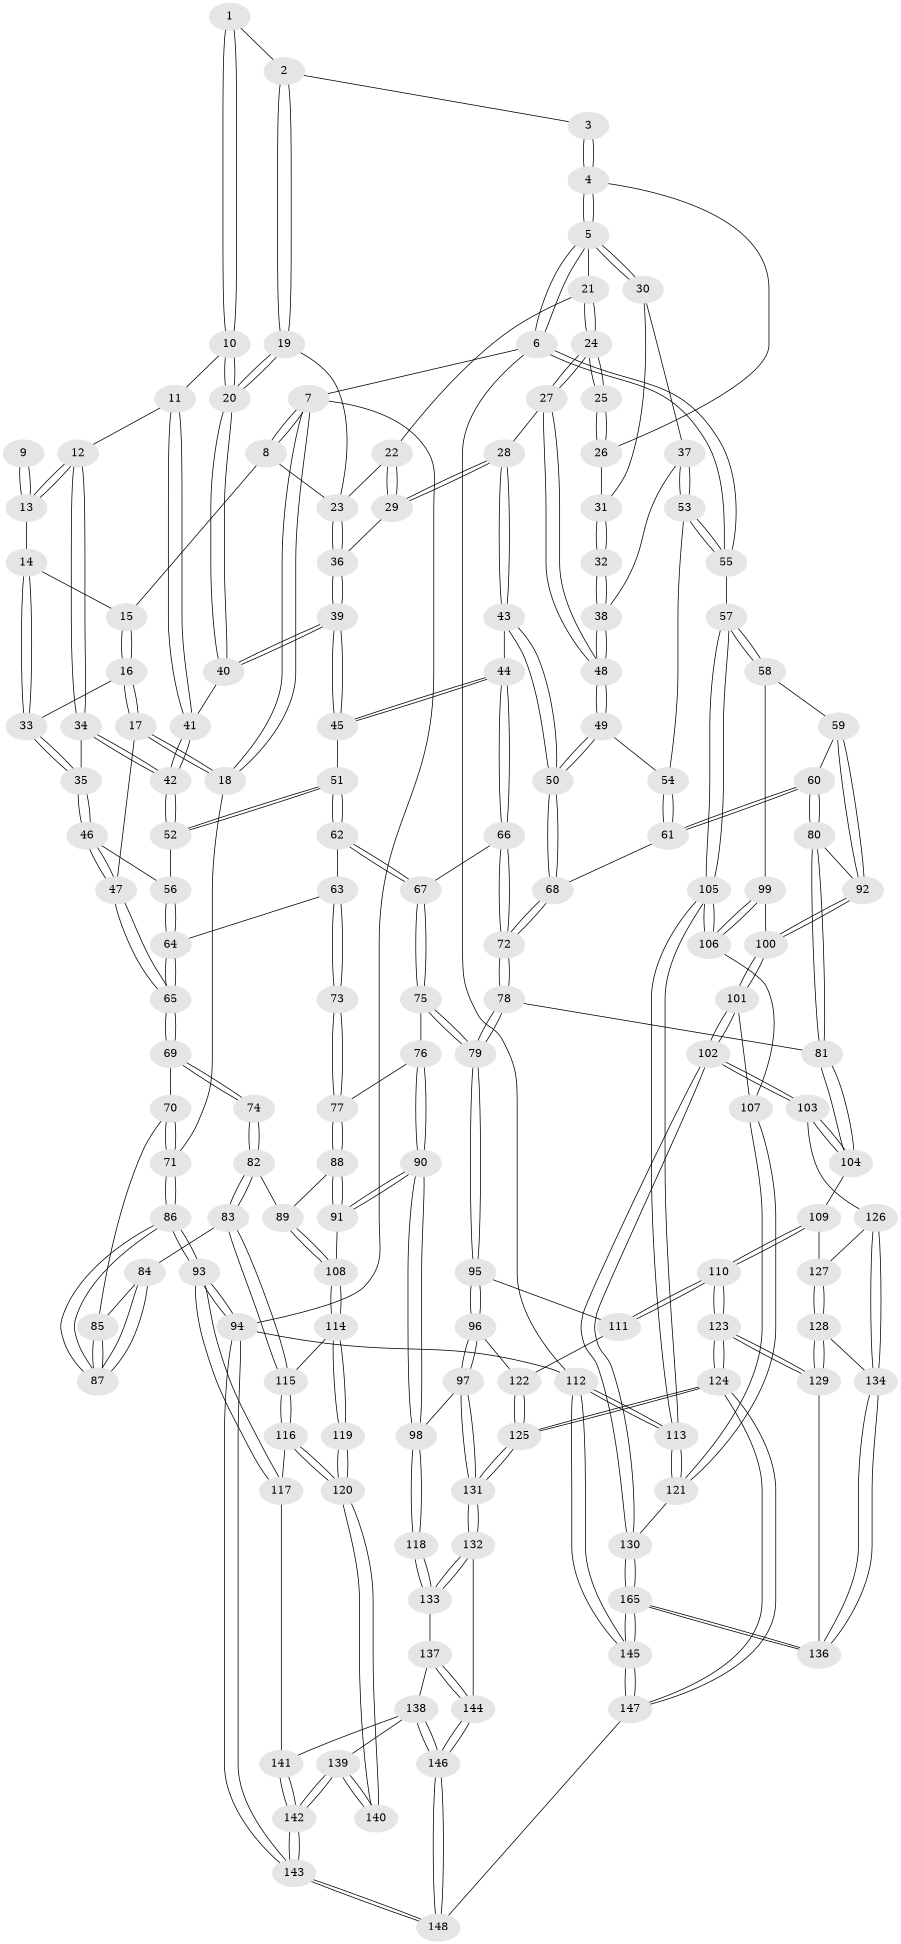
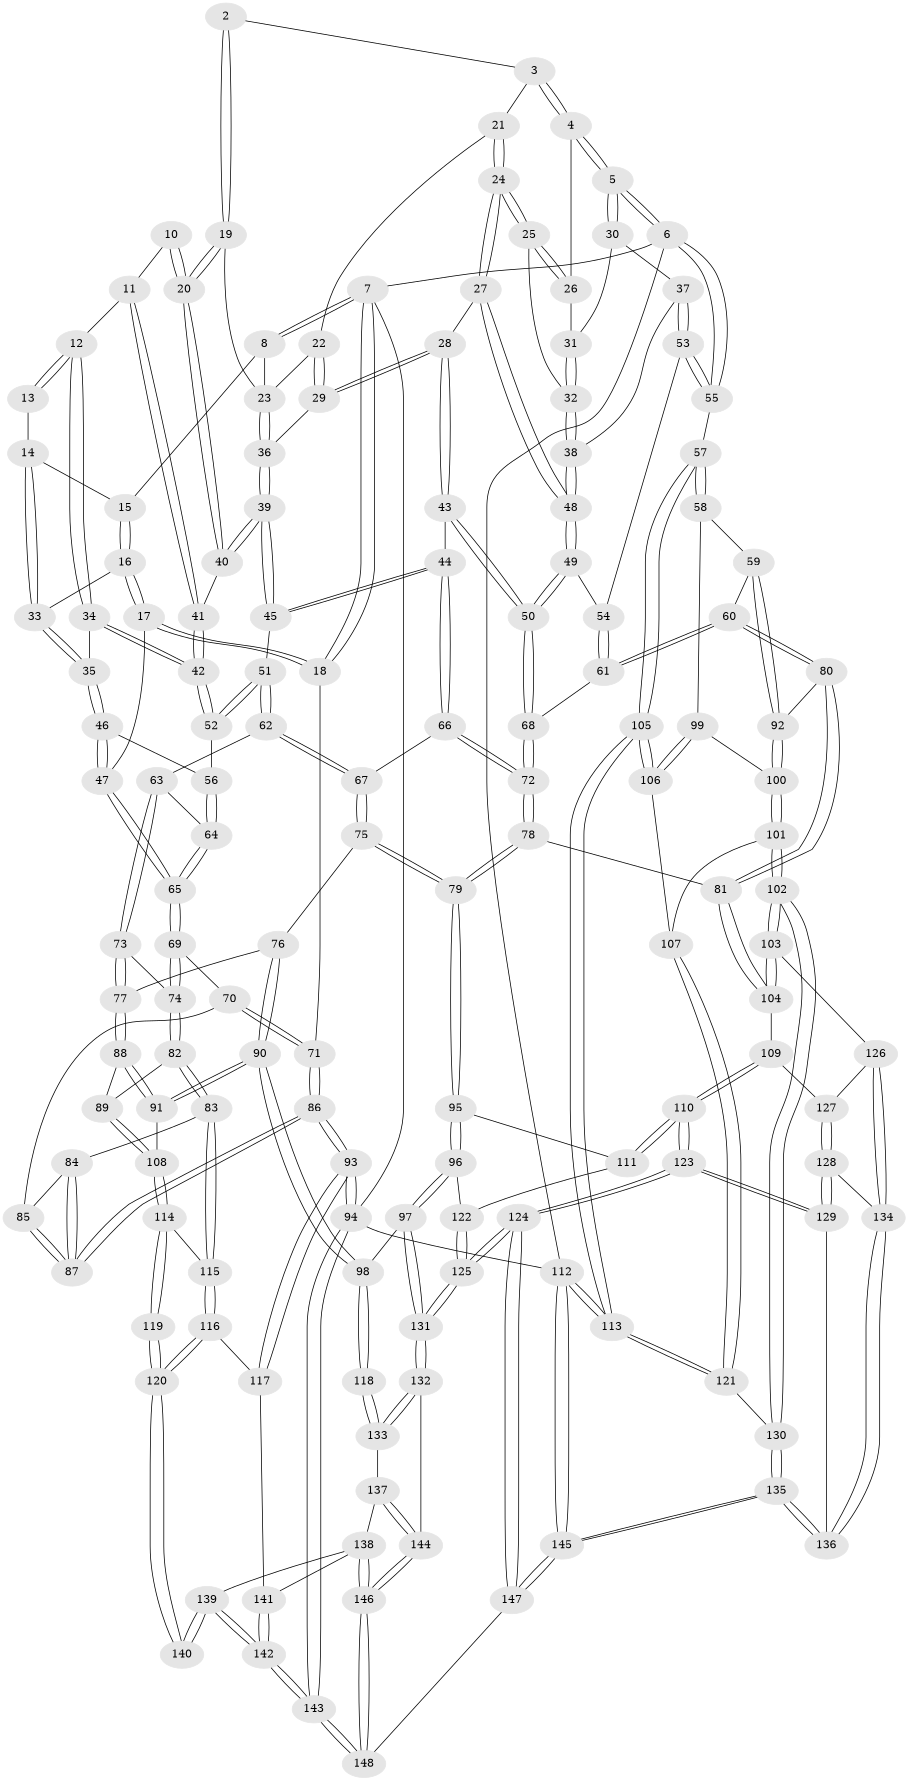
(230, 17) -> none
(588, 262) -> (517, 99)
none -> (534, 321)
(24, 453) -> none
none -> (148, 972)
(630, 1600) -> (777, 1491)
